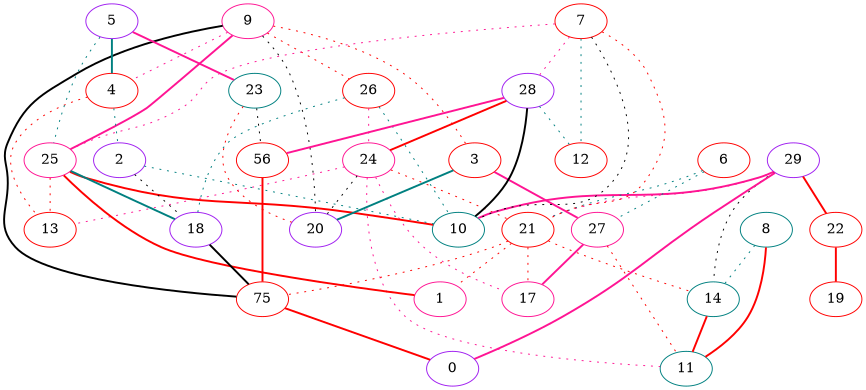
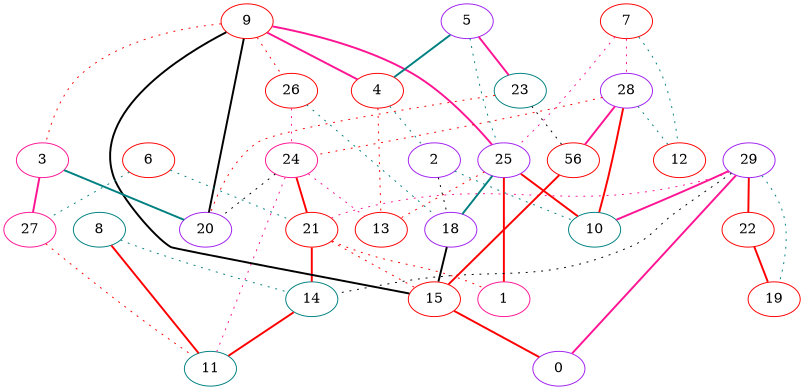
(248, 21) -> (247, 21)
(173, 59) -> (312, 56)
(304, 119) -> (226, 126)
(445, 127) -> (460, 128)
(662, 149) -> none
(50, 160) -> (504, 160)
(415, 160) -> none
(475, 160) -> (42, 160)
(514, 169) -> (612, 160)
(617, 176) -> none
(449, 194) -> (302, 195)
none -> (785, 226)
(611, 265) -> (312, 265)
(262, 299) -> (434, 299)
(528, 299) -> none
